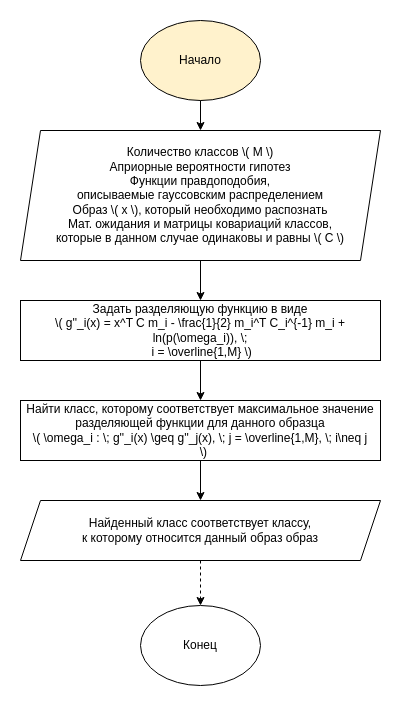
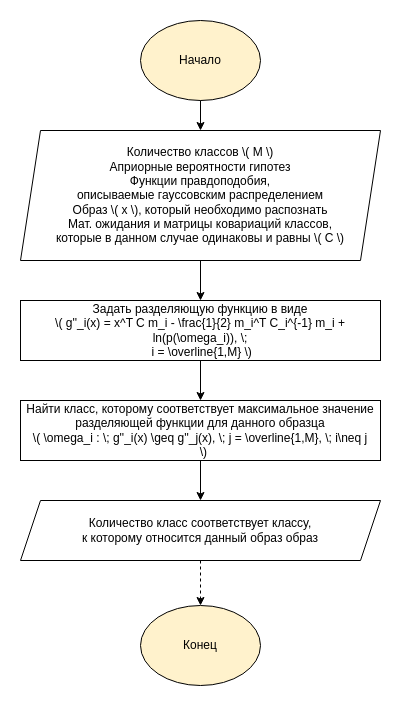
(201, 531) -> (201, 531)
(201, 646) -> (201, 646)
